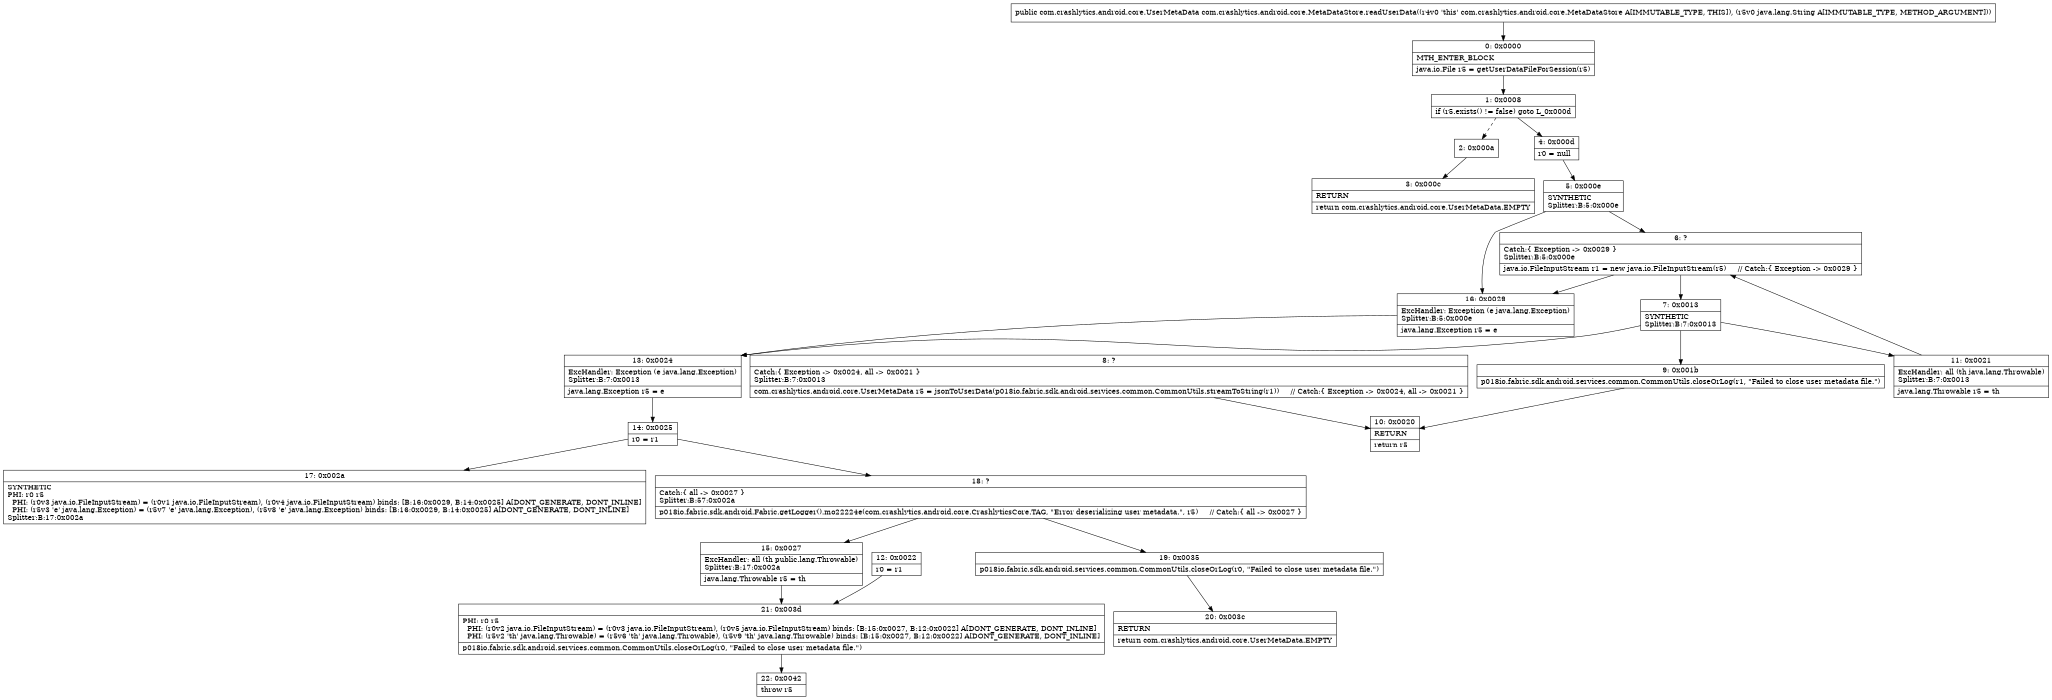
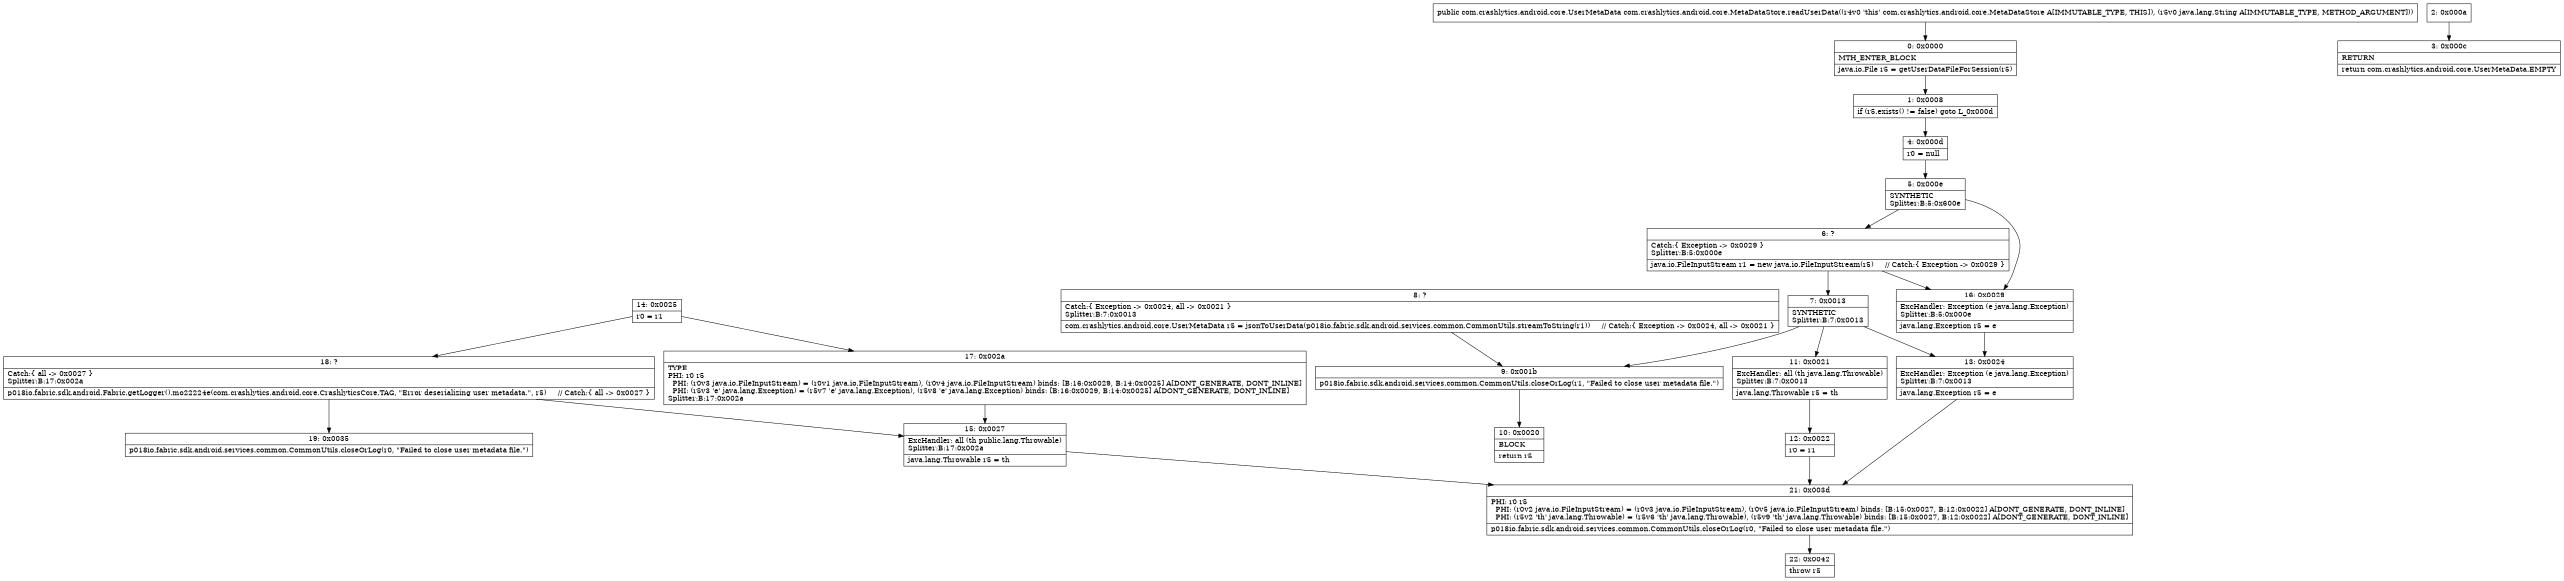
(1490, 126) -> none
(1583, 206) -> (1925, 204)
(1828, 316) -> (1810, 414)
(653, 407) -> (1902, 441)
none -> (985, 412)
(1290, 413) -> (1475, 348)
(1391, 434) -> (1512, 445)
(30, 487) -> (678, 368)
(697, 501) -> (46, 381)
(1225, 629) -> none
